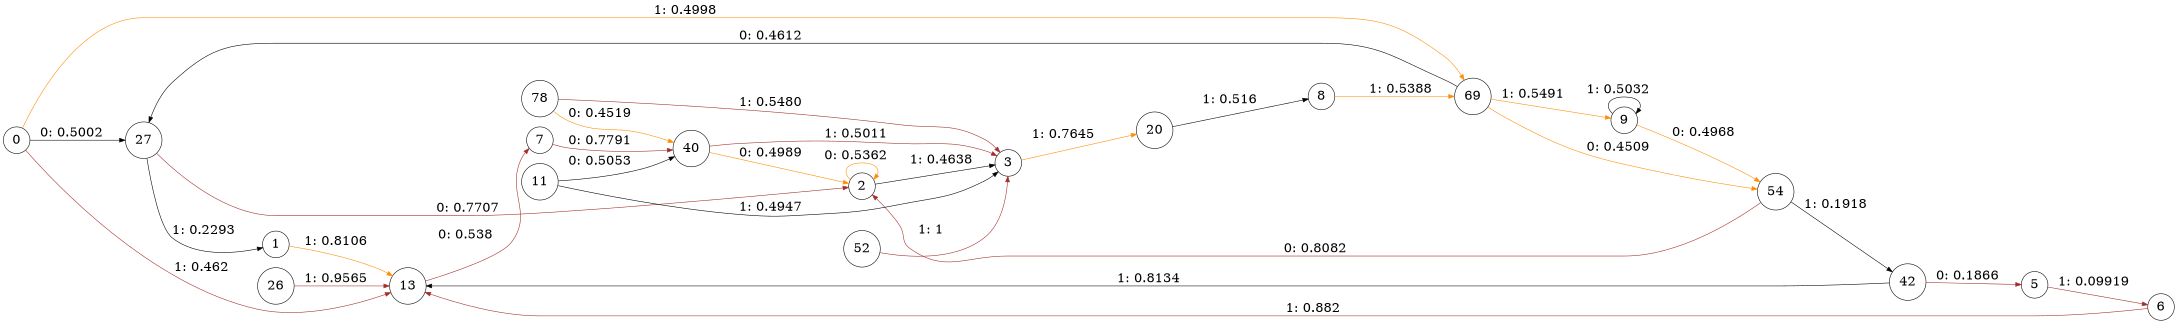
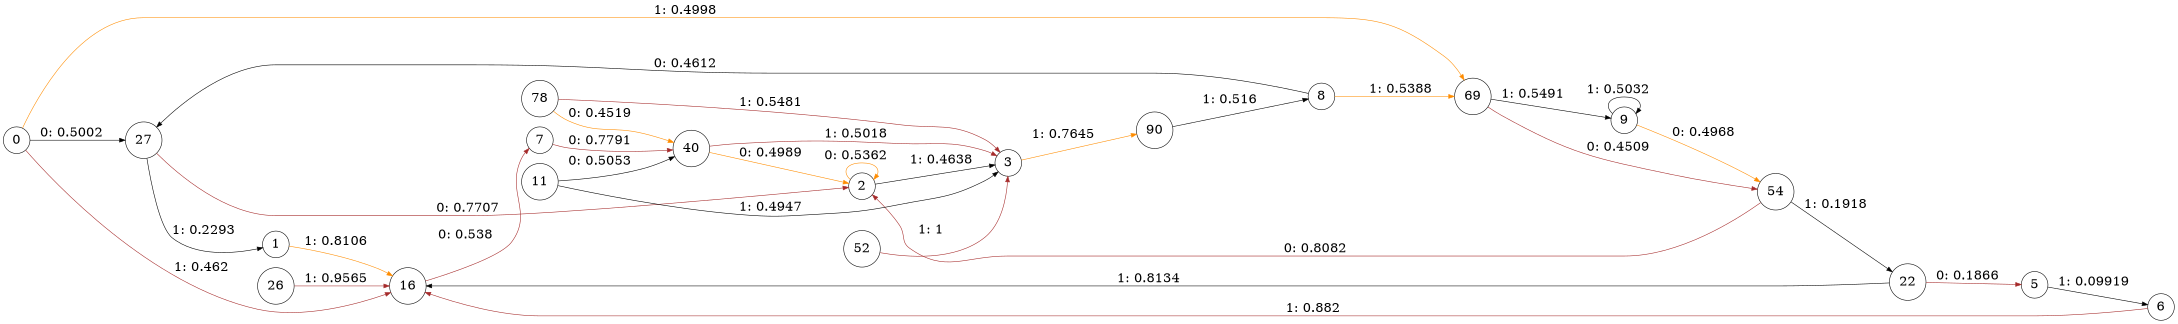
(793, 43) -> (727, 73)
(777, 103) -> (777, 103)
(1548, 108) -> (1548, 108)
(1155, 130) -> (1155, 130)
(862, 134) -> (862, 134)
(1615, 162) -> (1615, 162)
(1908, 282) -> (1908, 282)
(408, 286) -> (408, 286)
(2095, 295) -> (2095, 295)
